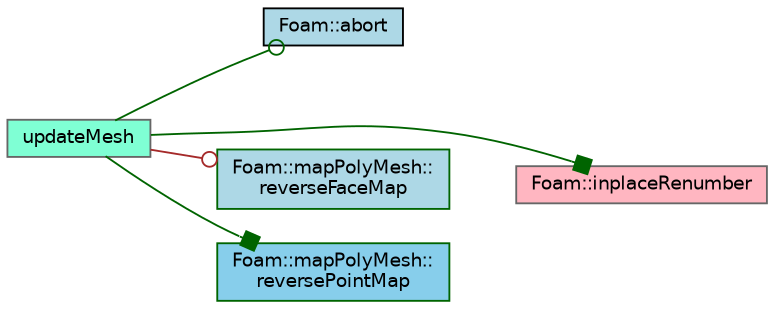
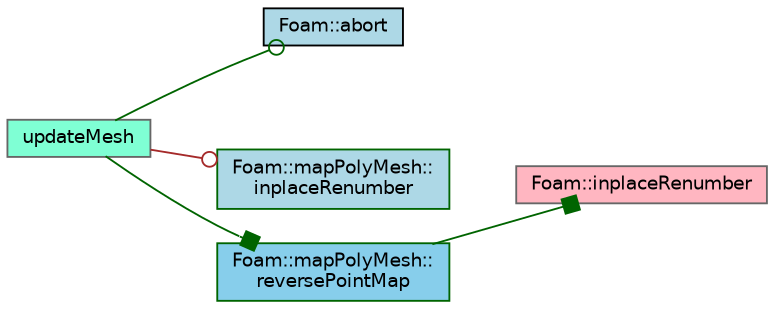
(363, 126) -> (496, 226)
(333, 179) -> (333, 179)
